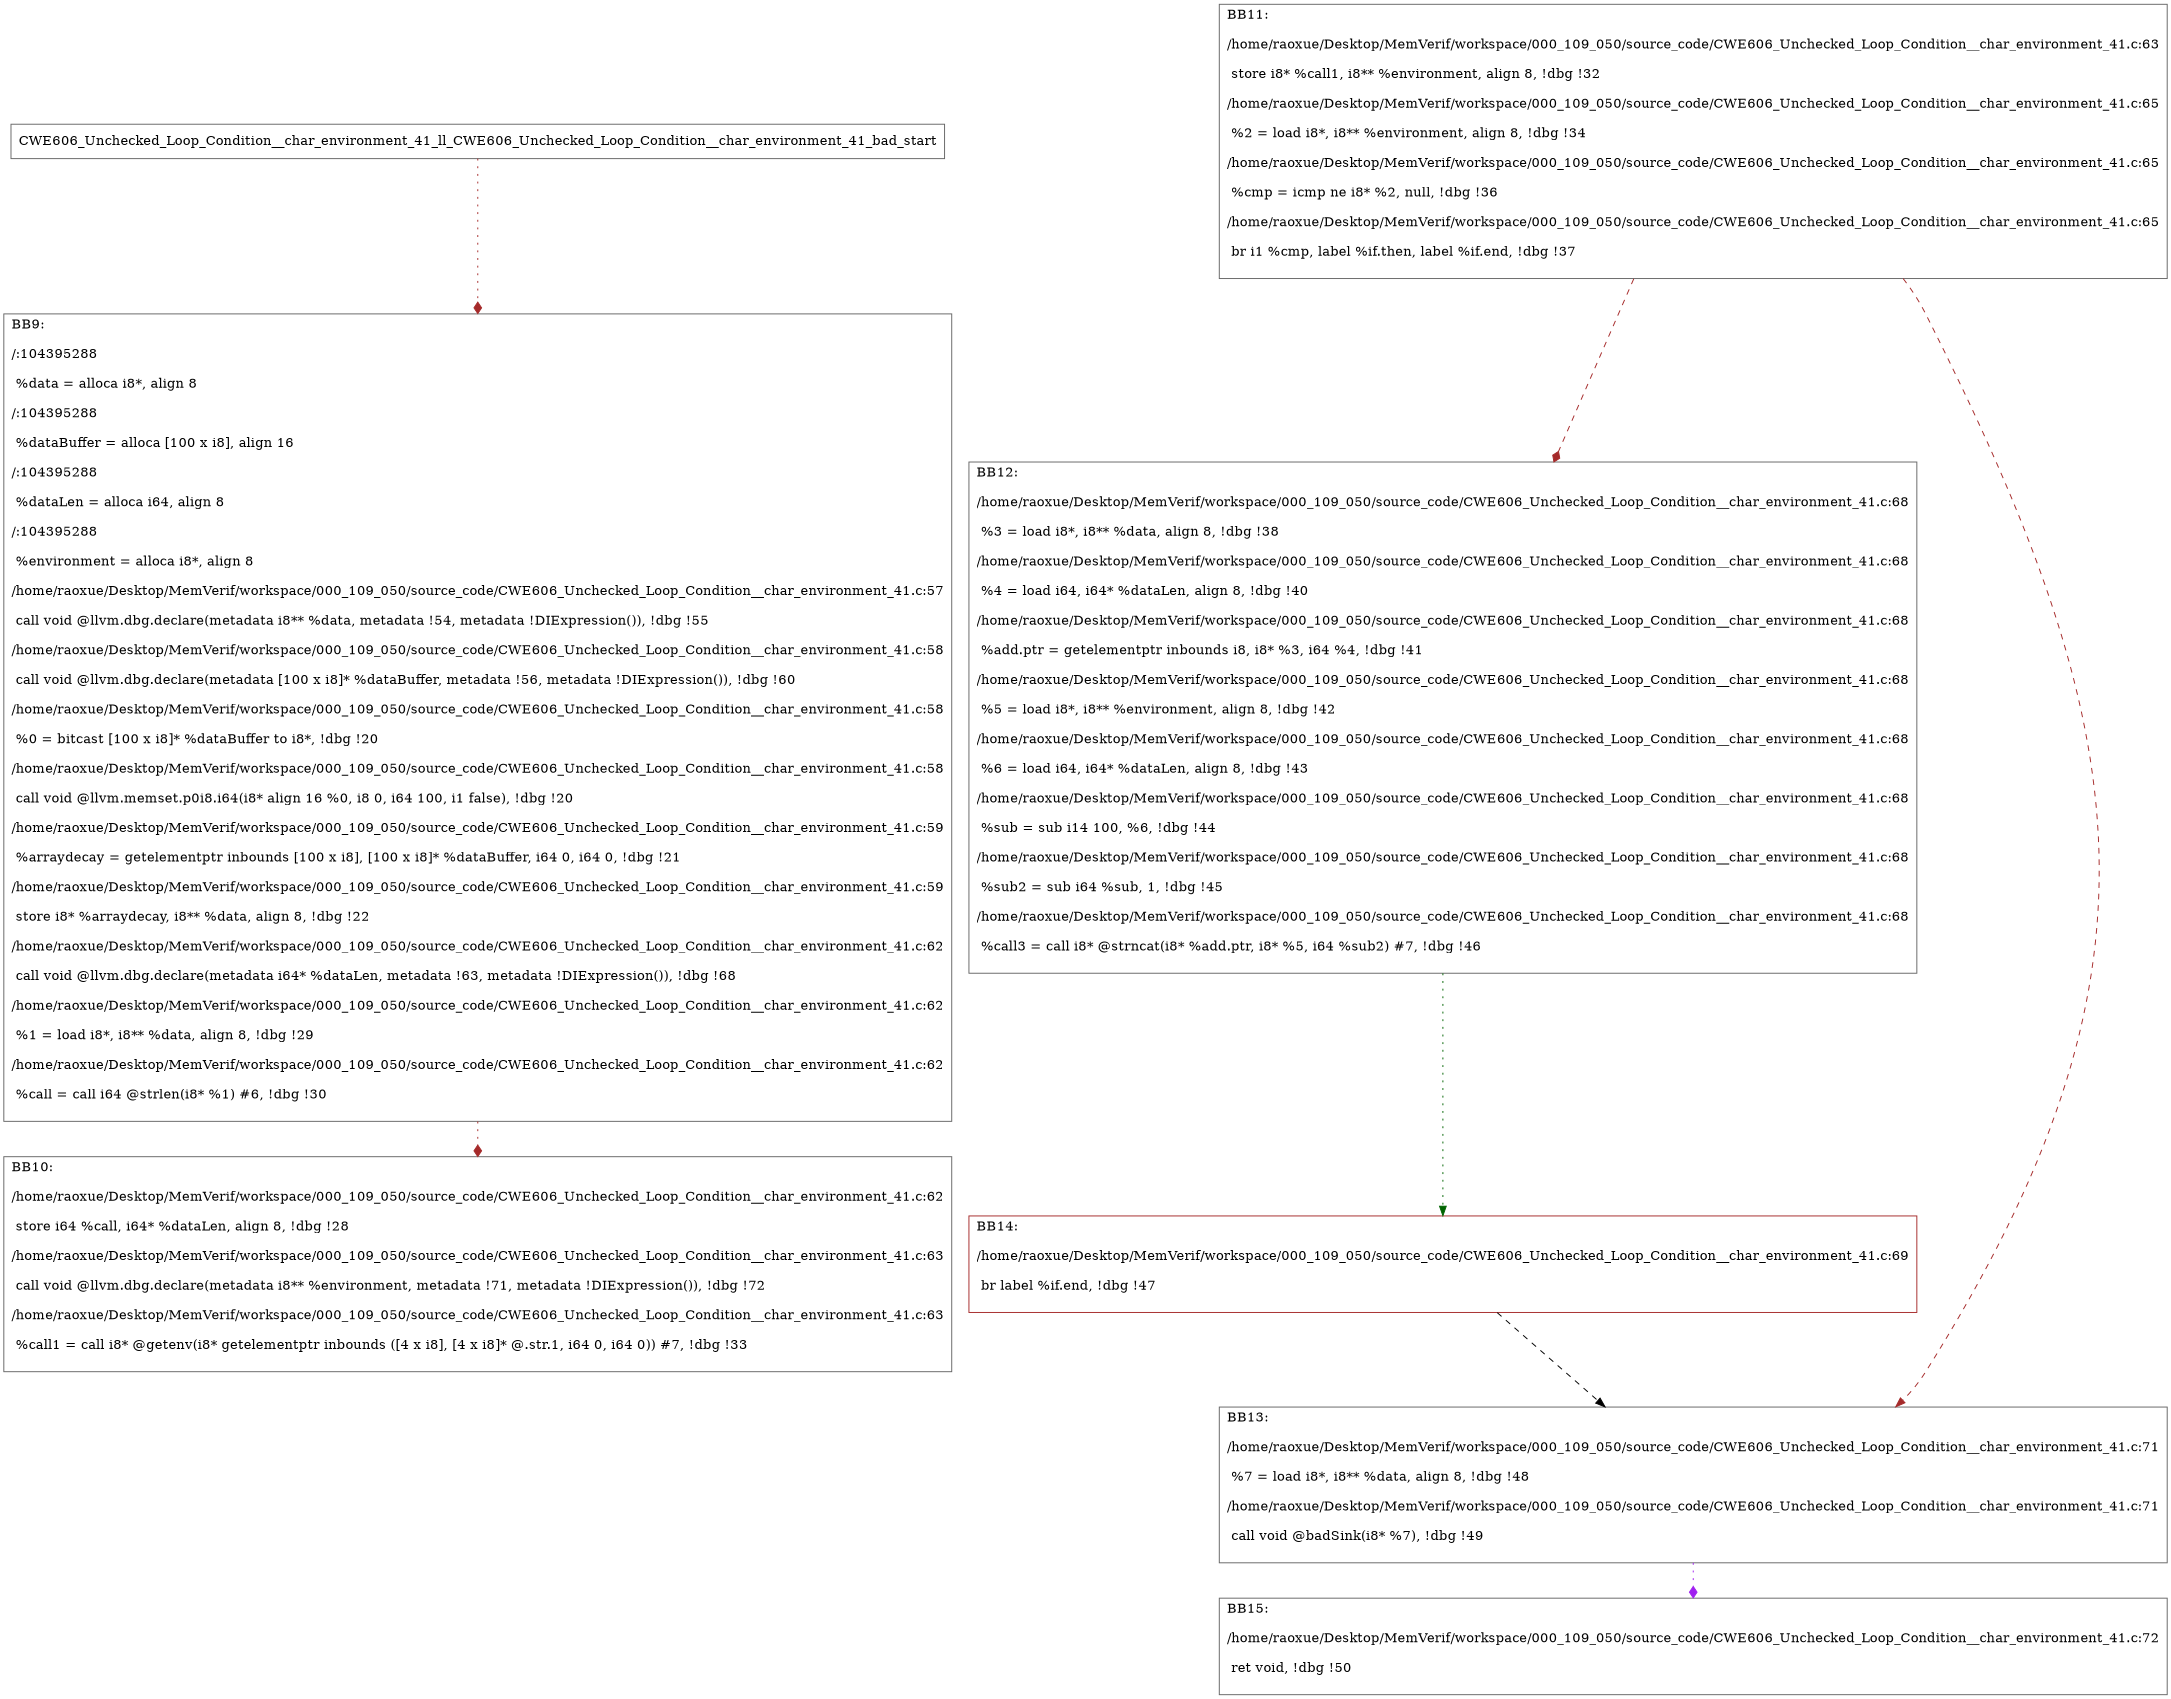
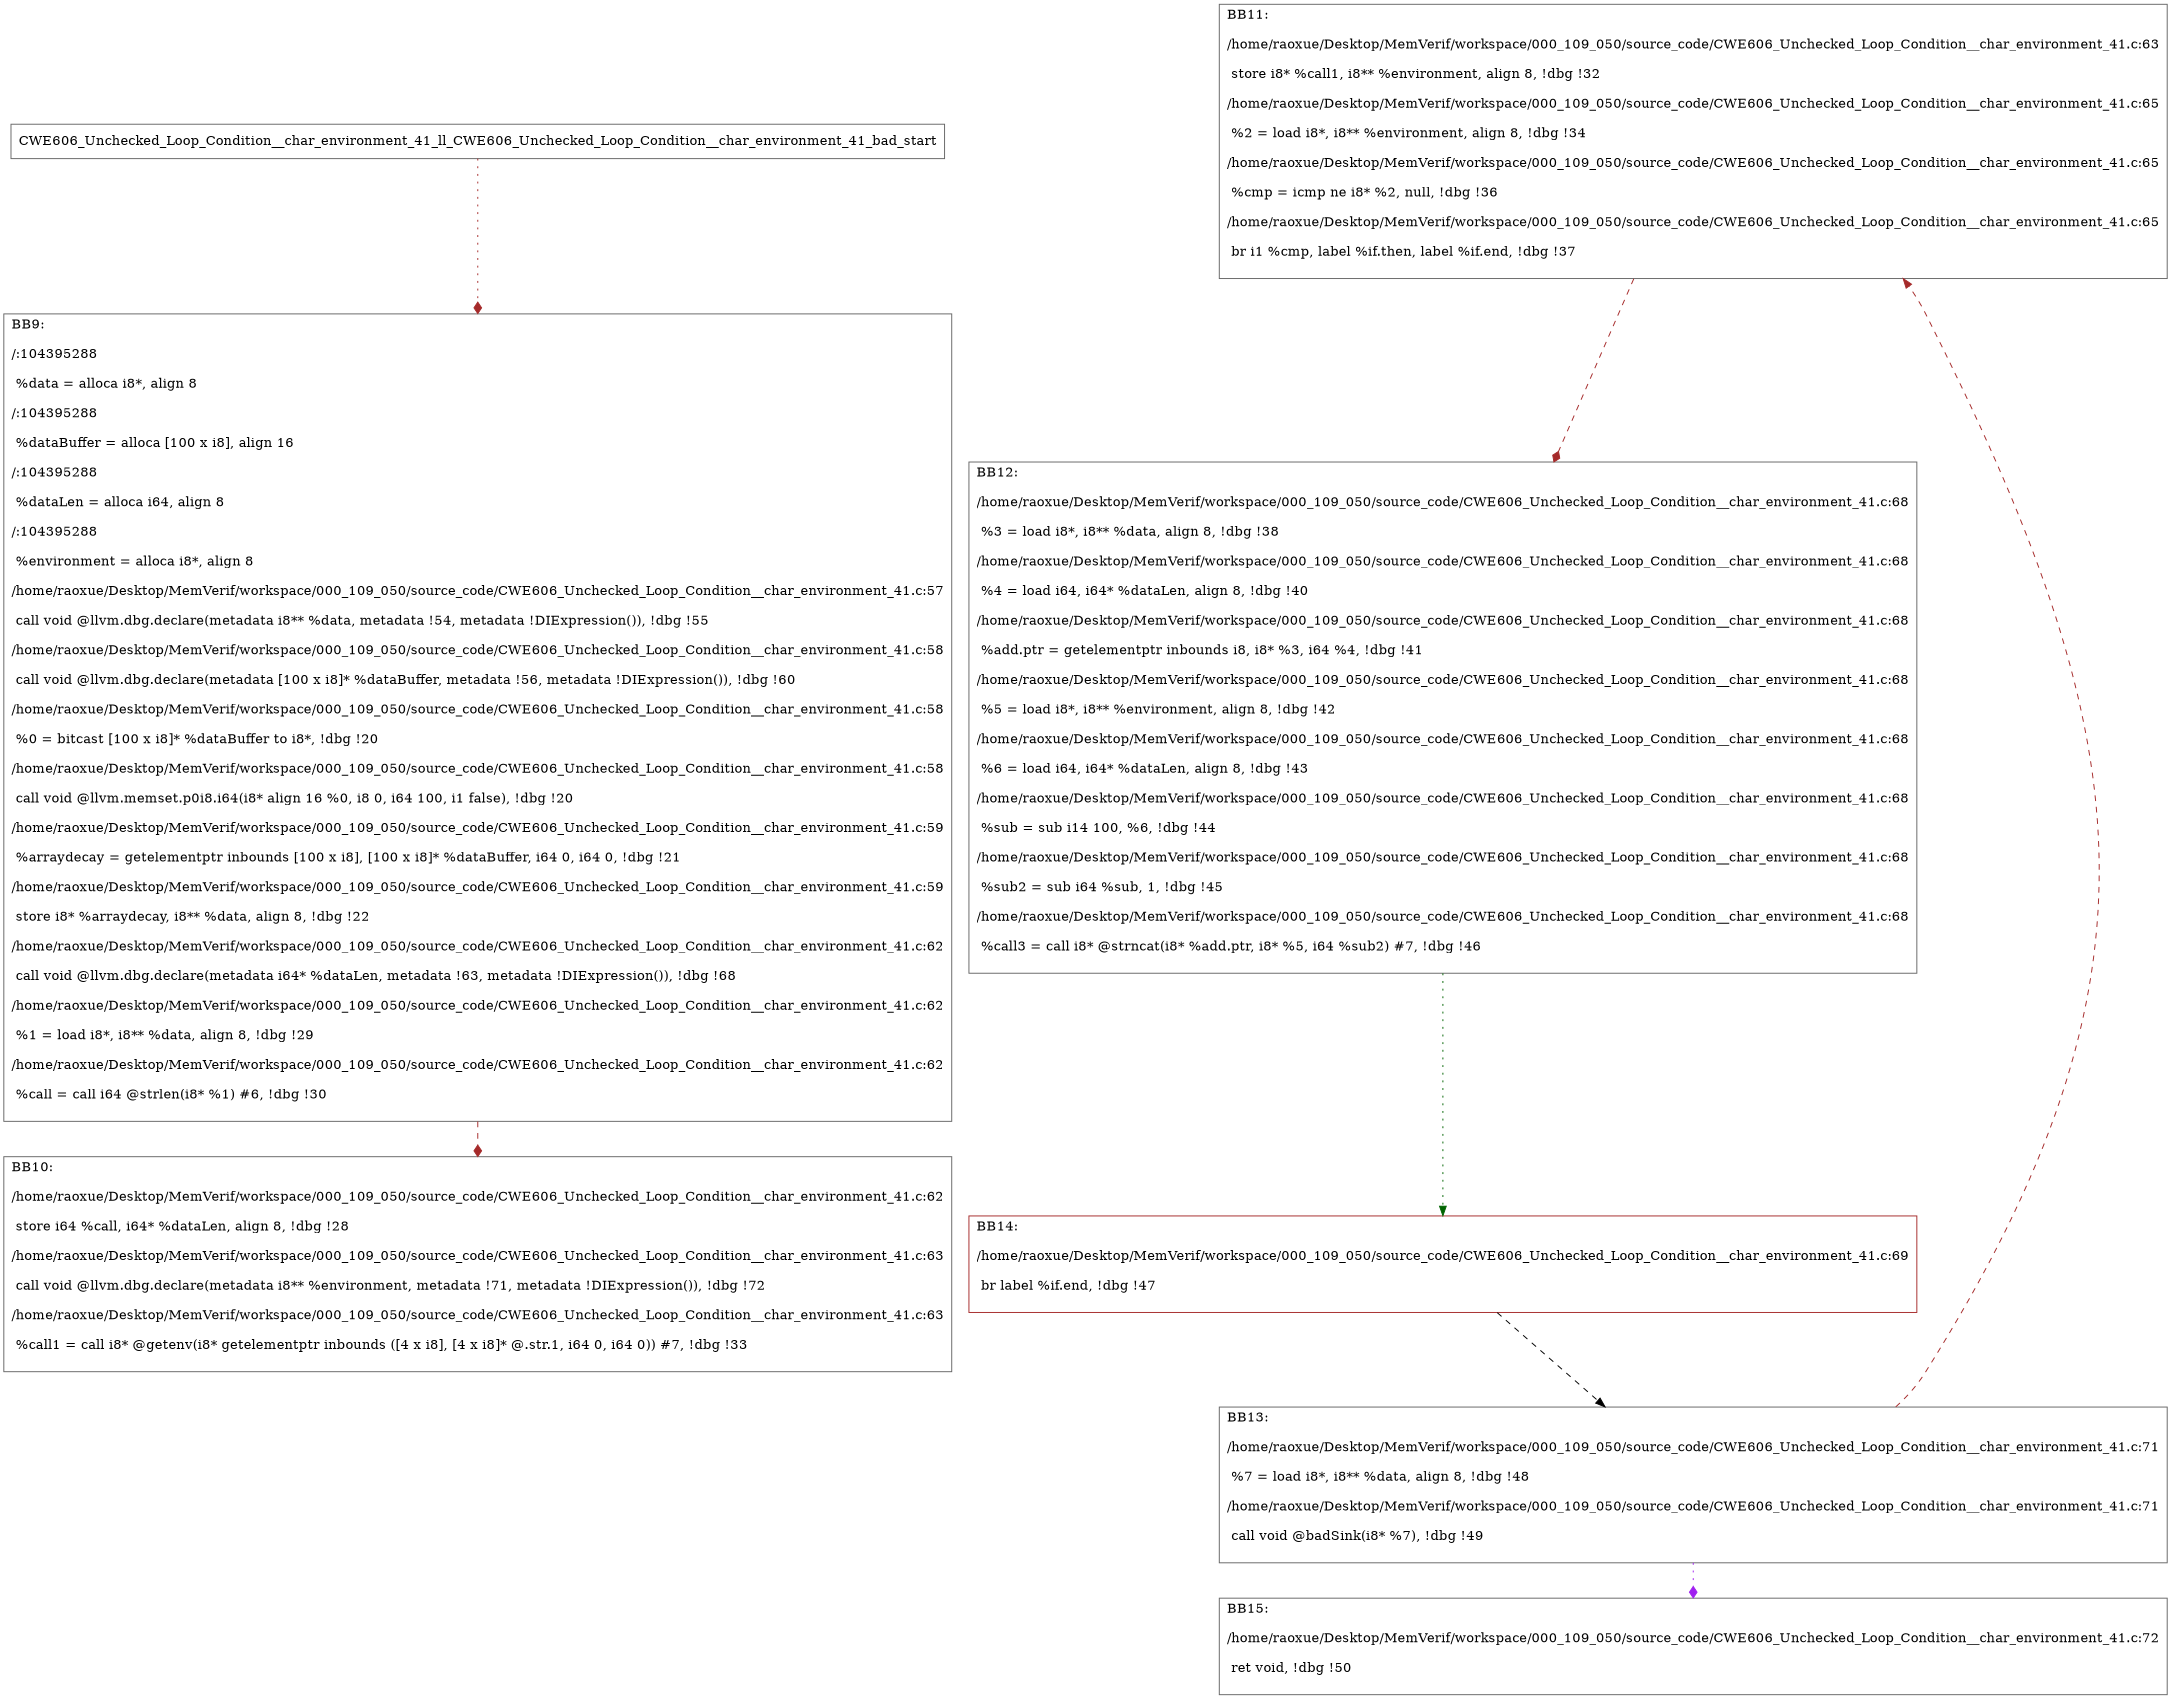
(2098, 842) -> (2099, 852)
(478, 1133) -> (478, 1133)
